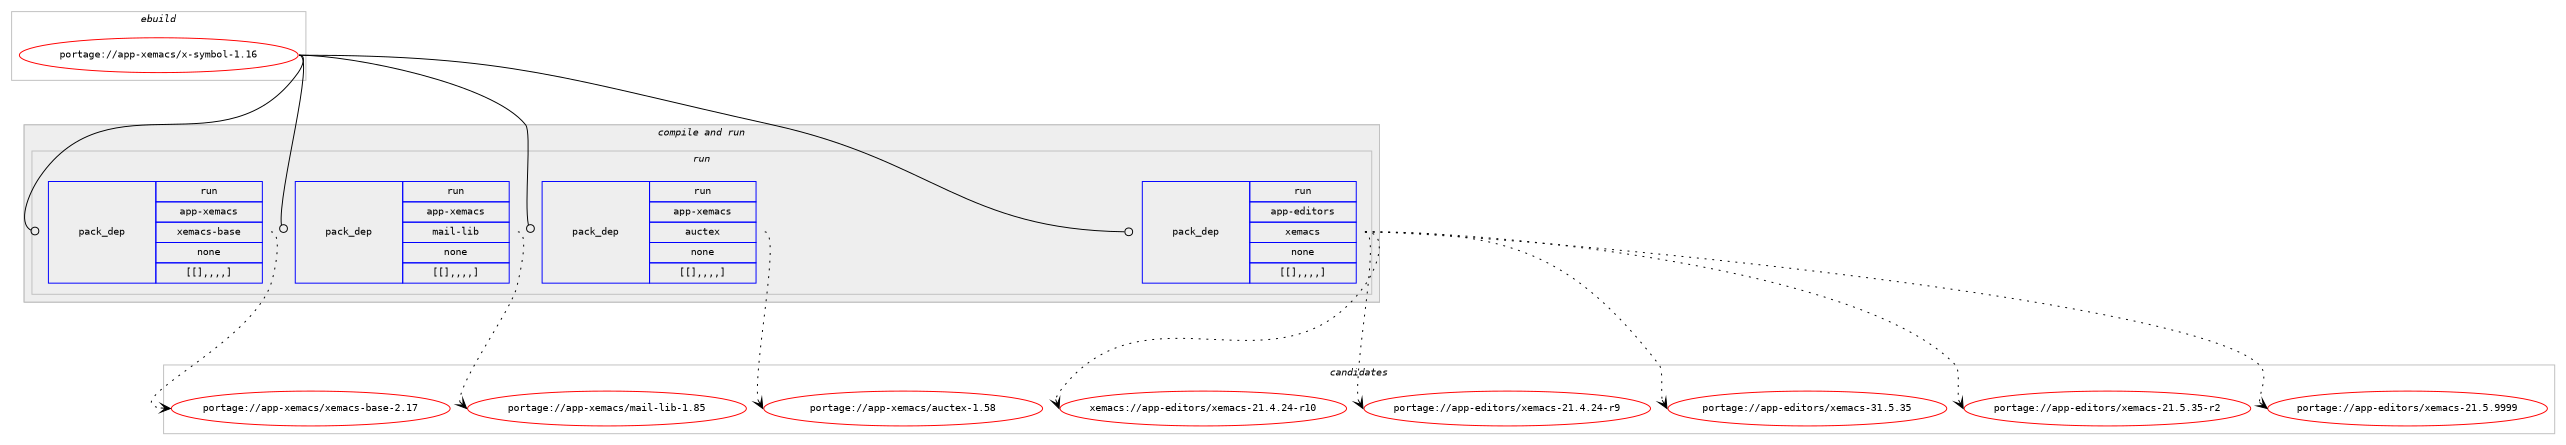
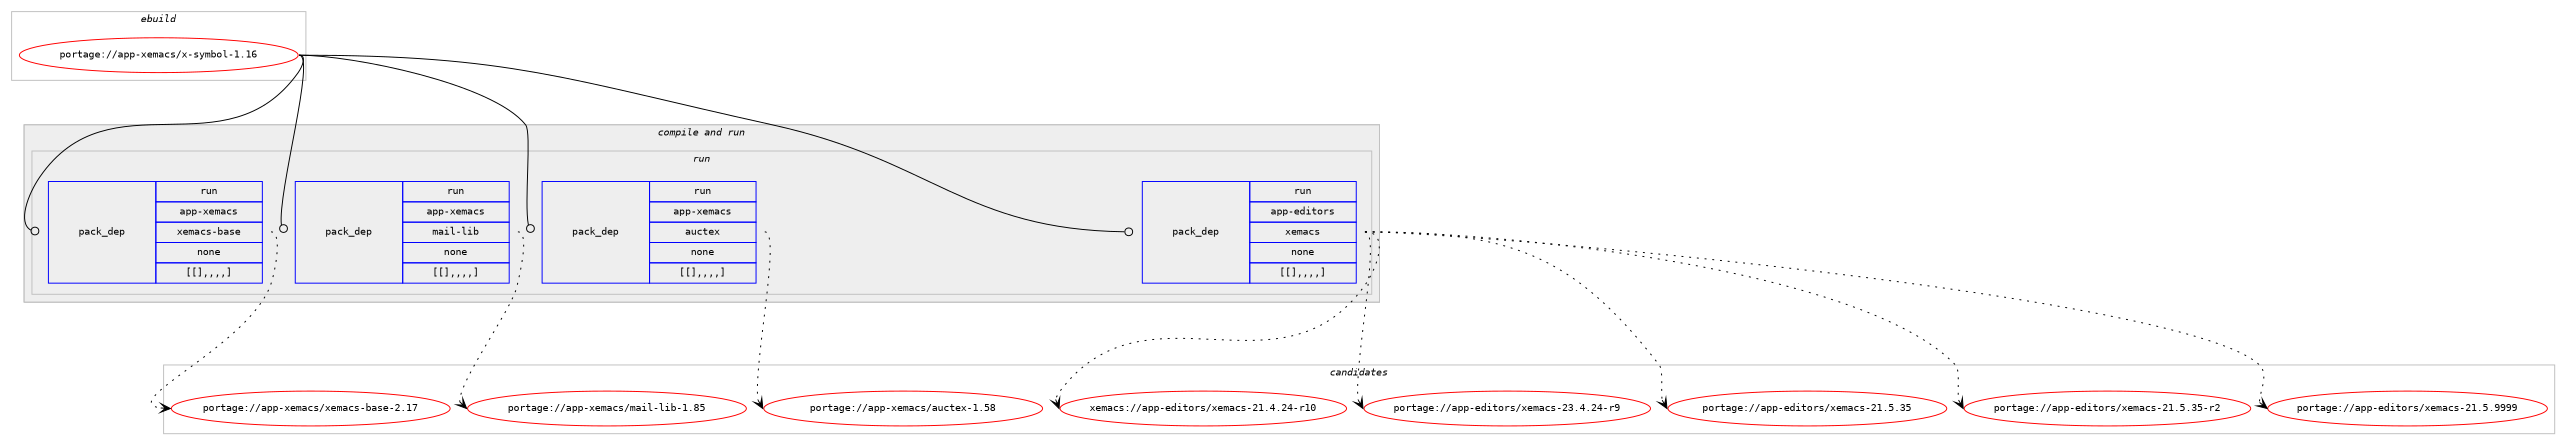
(1507, 409) -> (1507, 409)
(1807, 409) -> (1807, 409)
